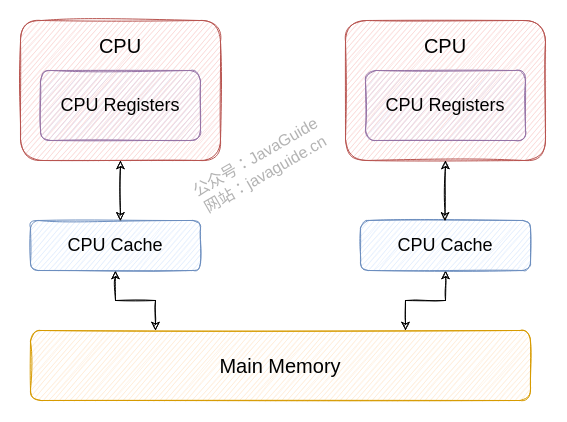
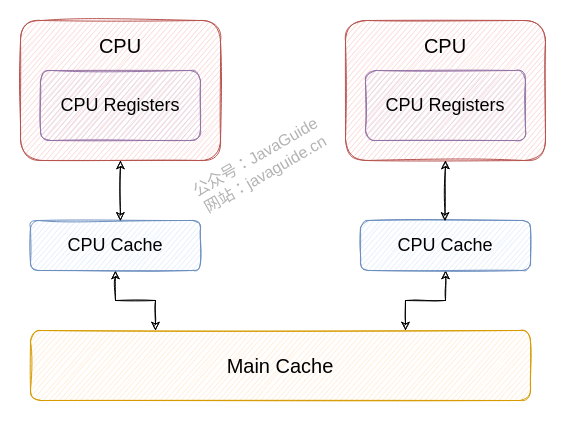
(281, 366) -> (281, 366)
